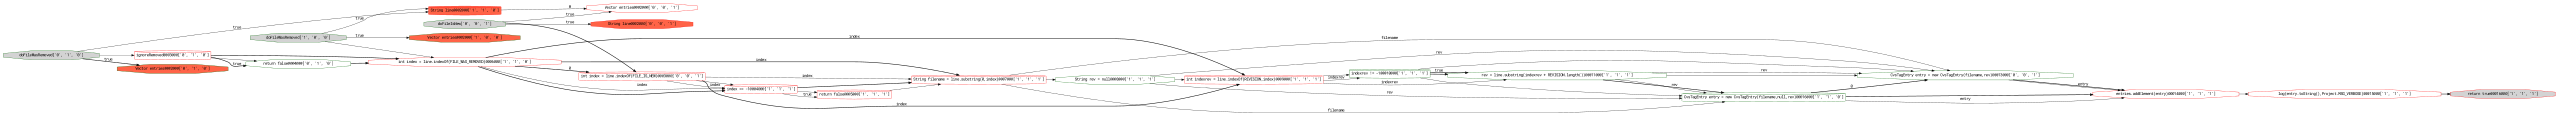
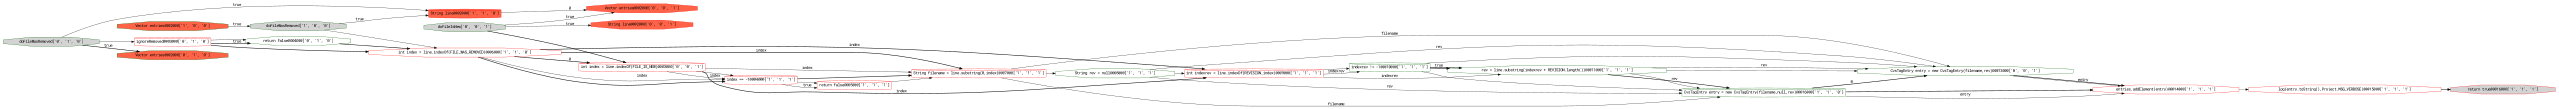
(642, 8) -> (642, 8)
(377, 38) -> (238, 26)
